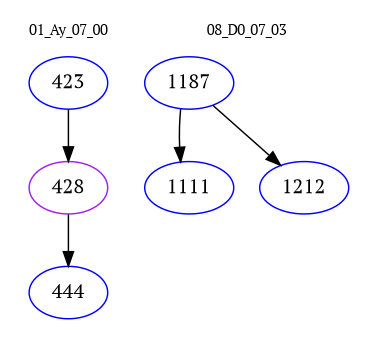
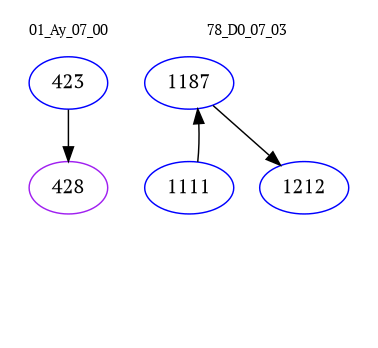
(247, 31) -> (247, 31)
(179, 128) -> (199, 143)
(68, 293) -> none
